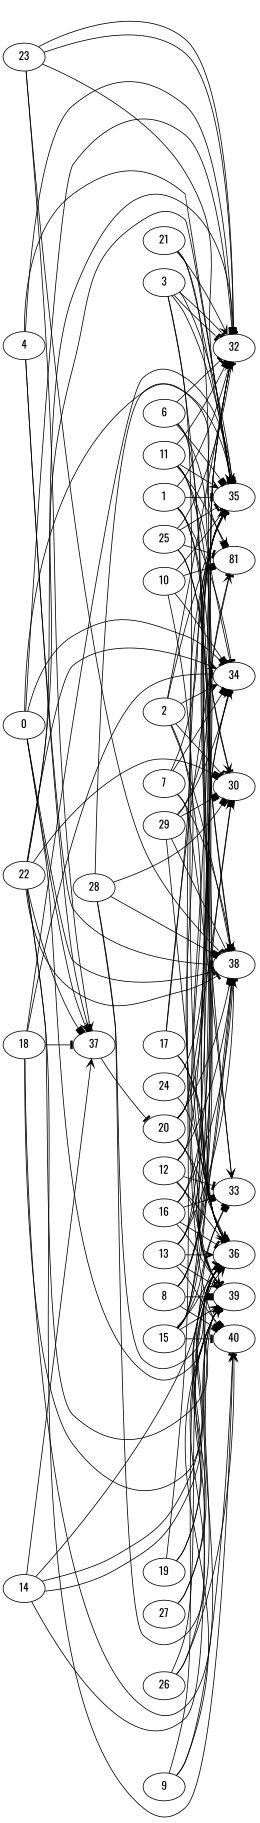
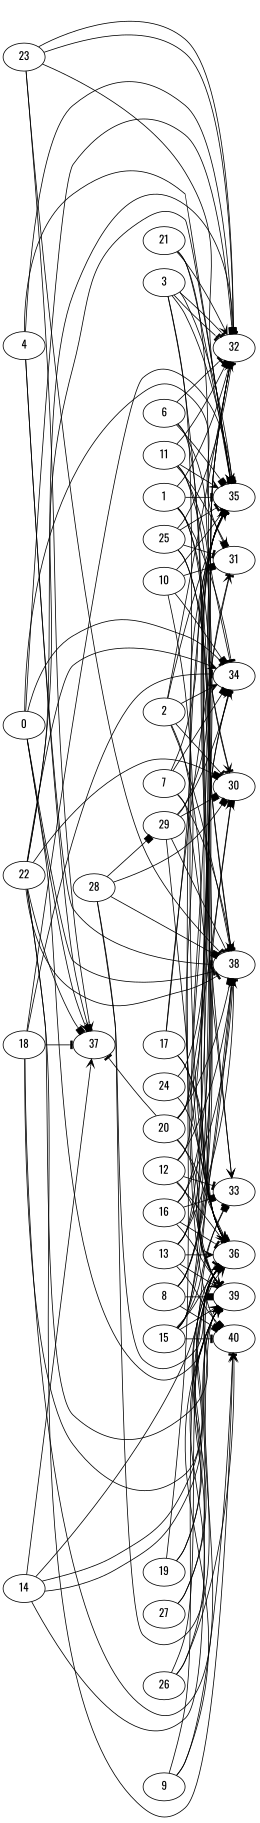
(111, 559) -> (126, 859)
(234, 560) -> (234, 560)
(123, 1090) -> (132, 1088)
